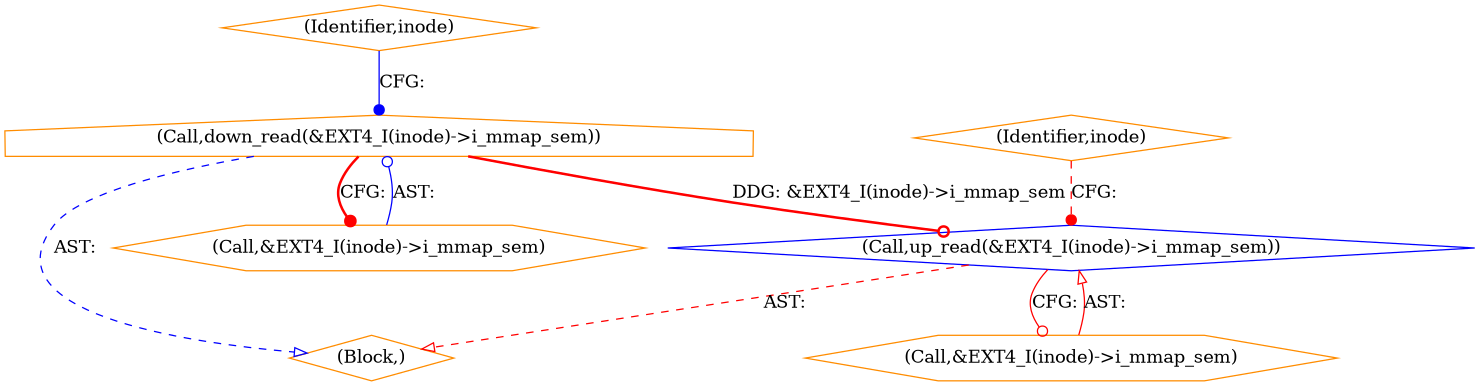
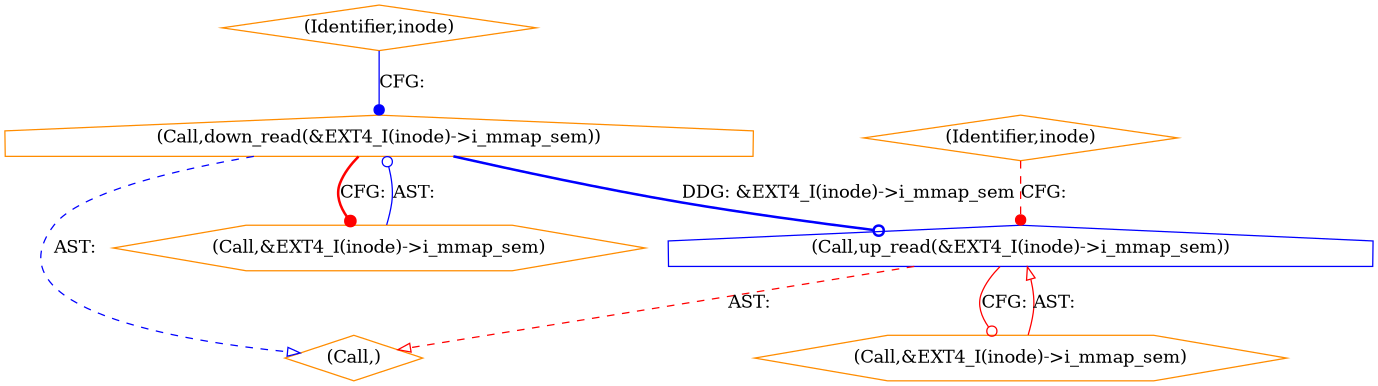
(703, 198) -> (662, 199)
(1071, 248) -> (1021, 248)
(372, 358) -> (354, 358)
